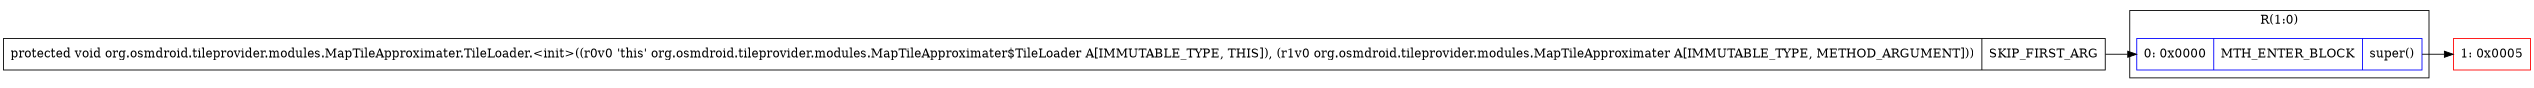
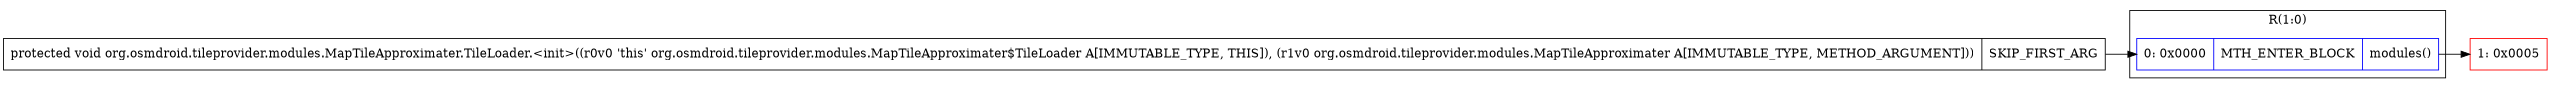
(2392, 54) -> (2401, 54)
